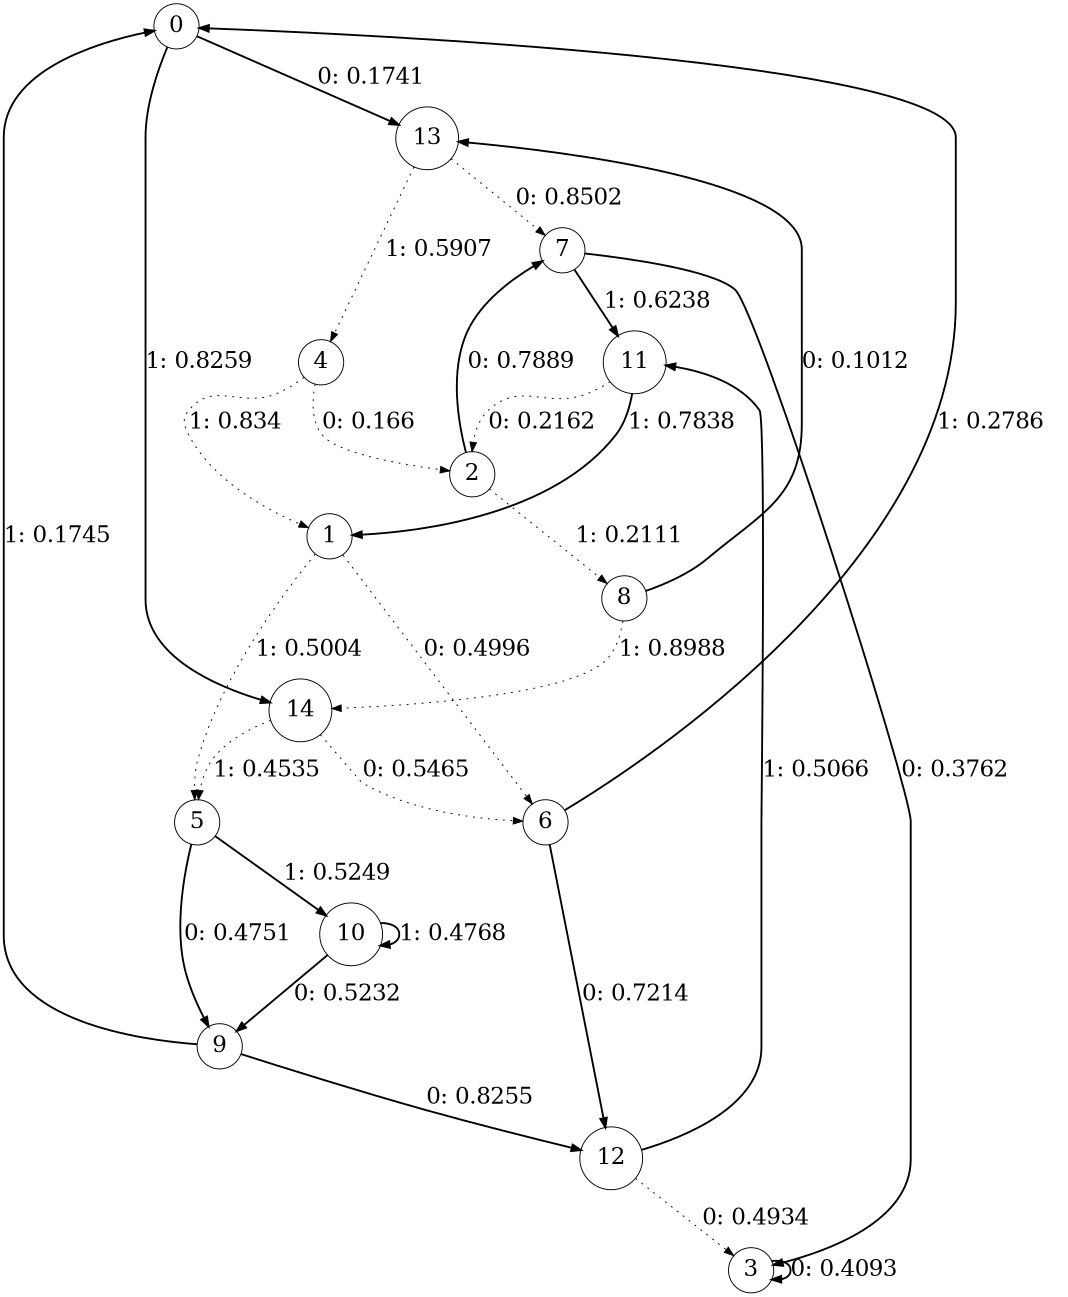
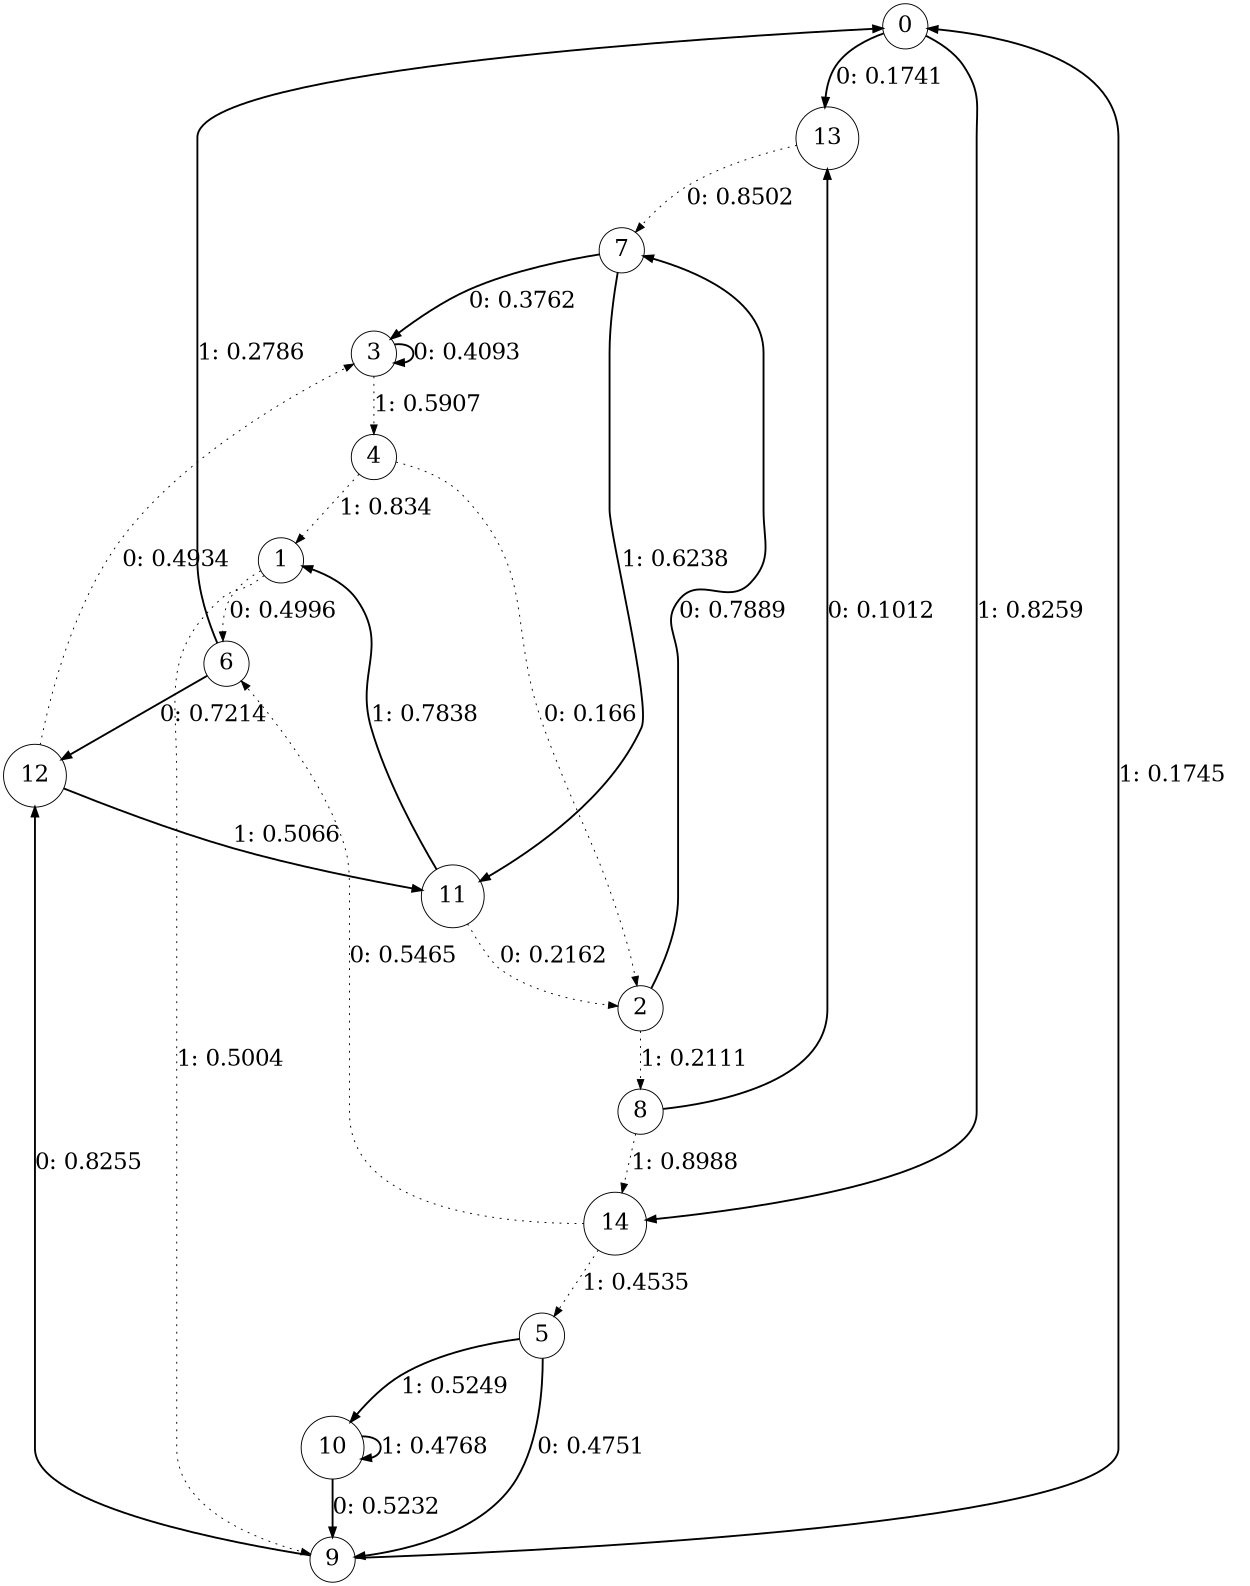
(374, 250) -> (374, 400)
(239, 665) -> (177, 1079)
